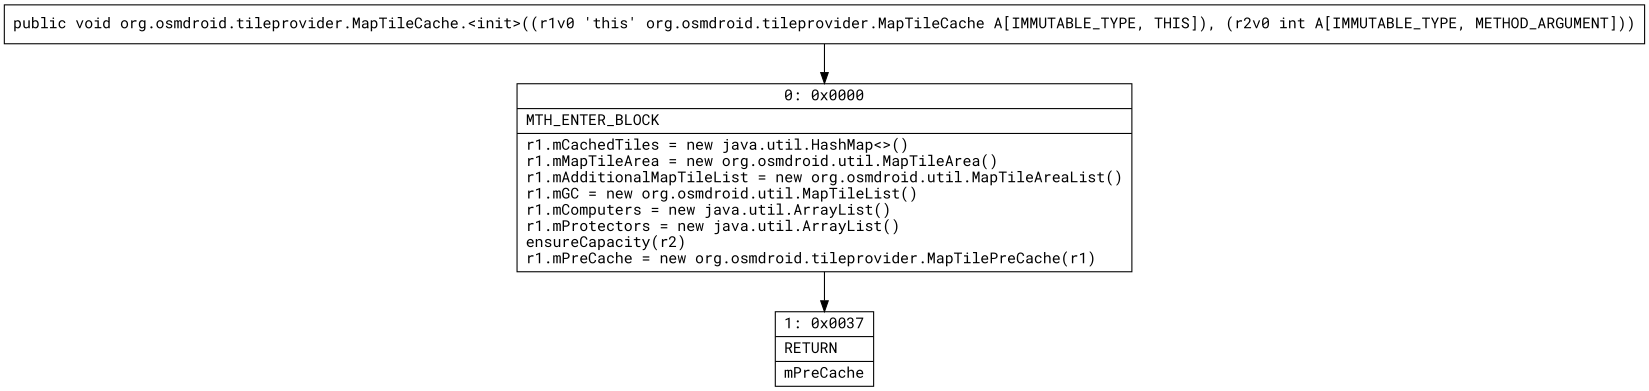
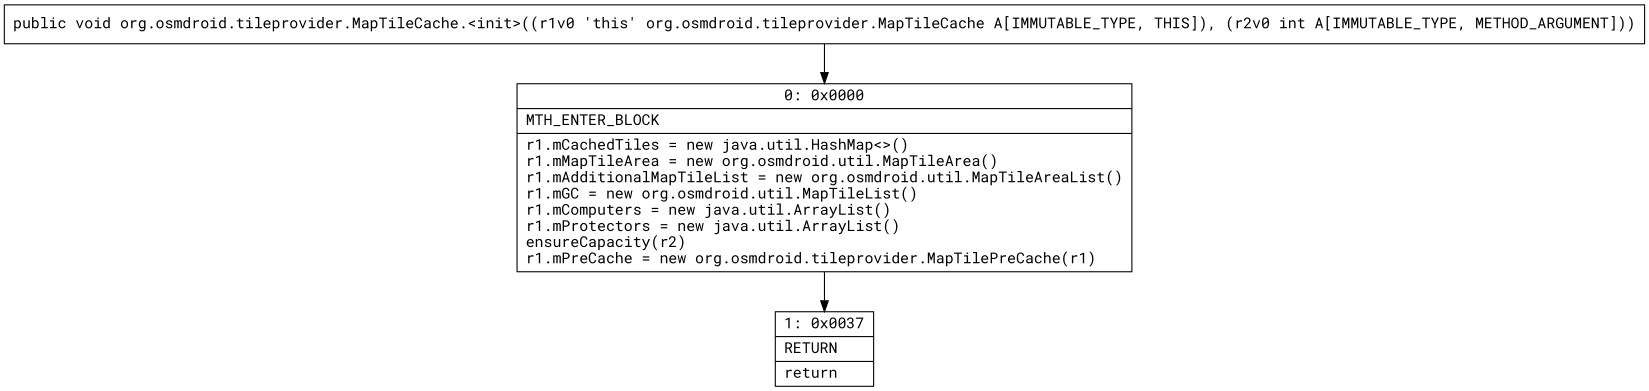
(824, 373) -> (811, 373)
